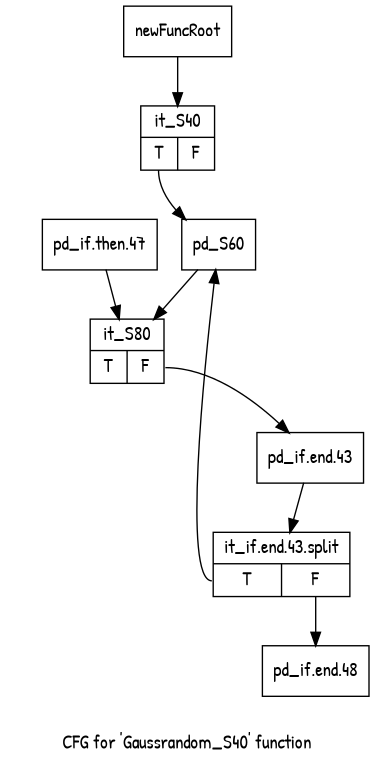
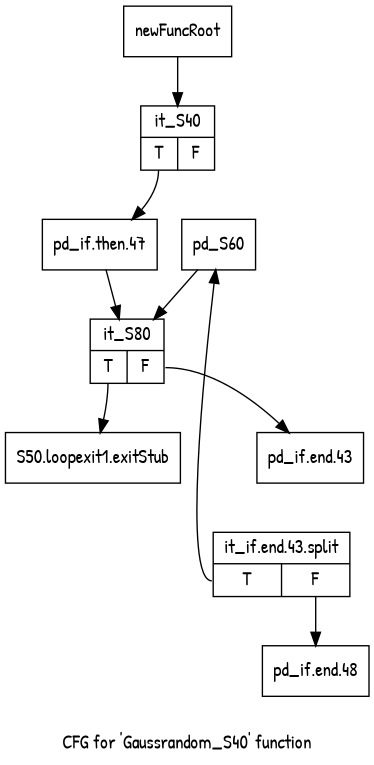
(164, 192) -> (154, 191)
none -> (93, 458)
(299, 501) -> none
